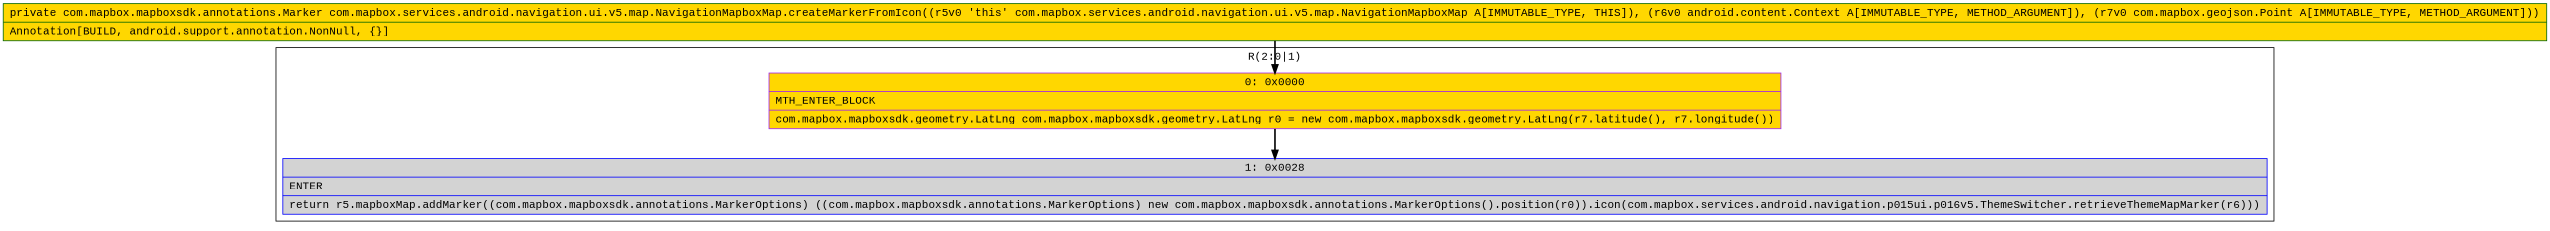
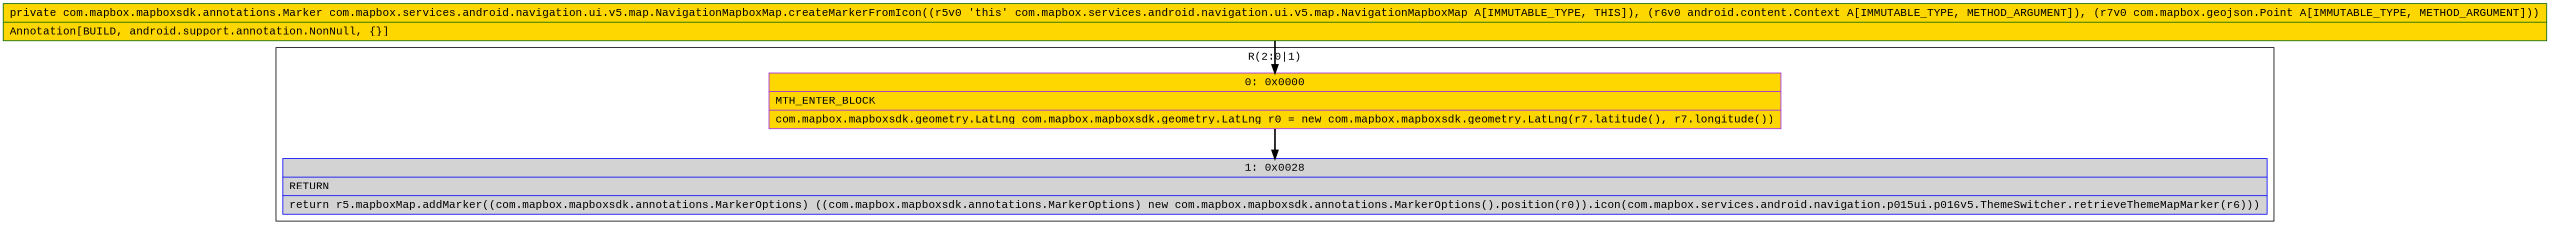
(306, 186) -> (309, 186)
